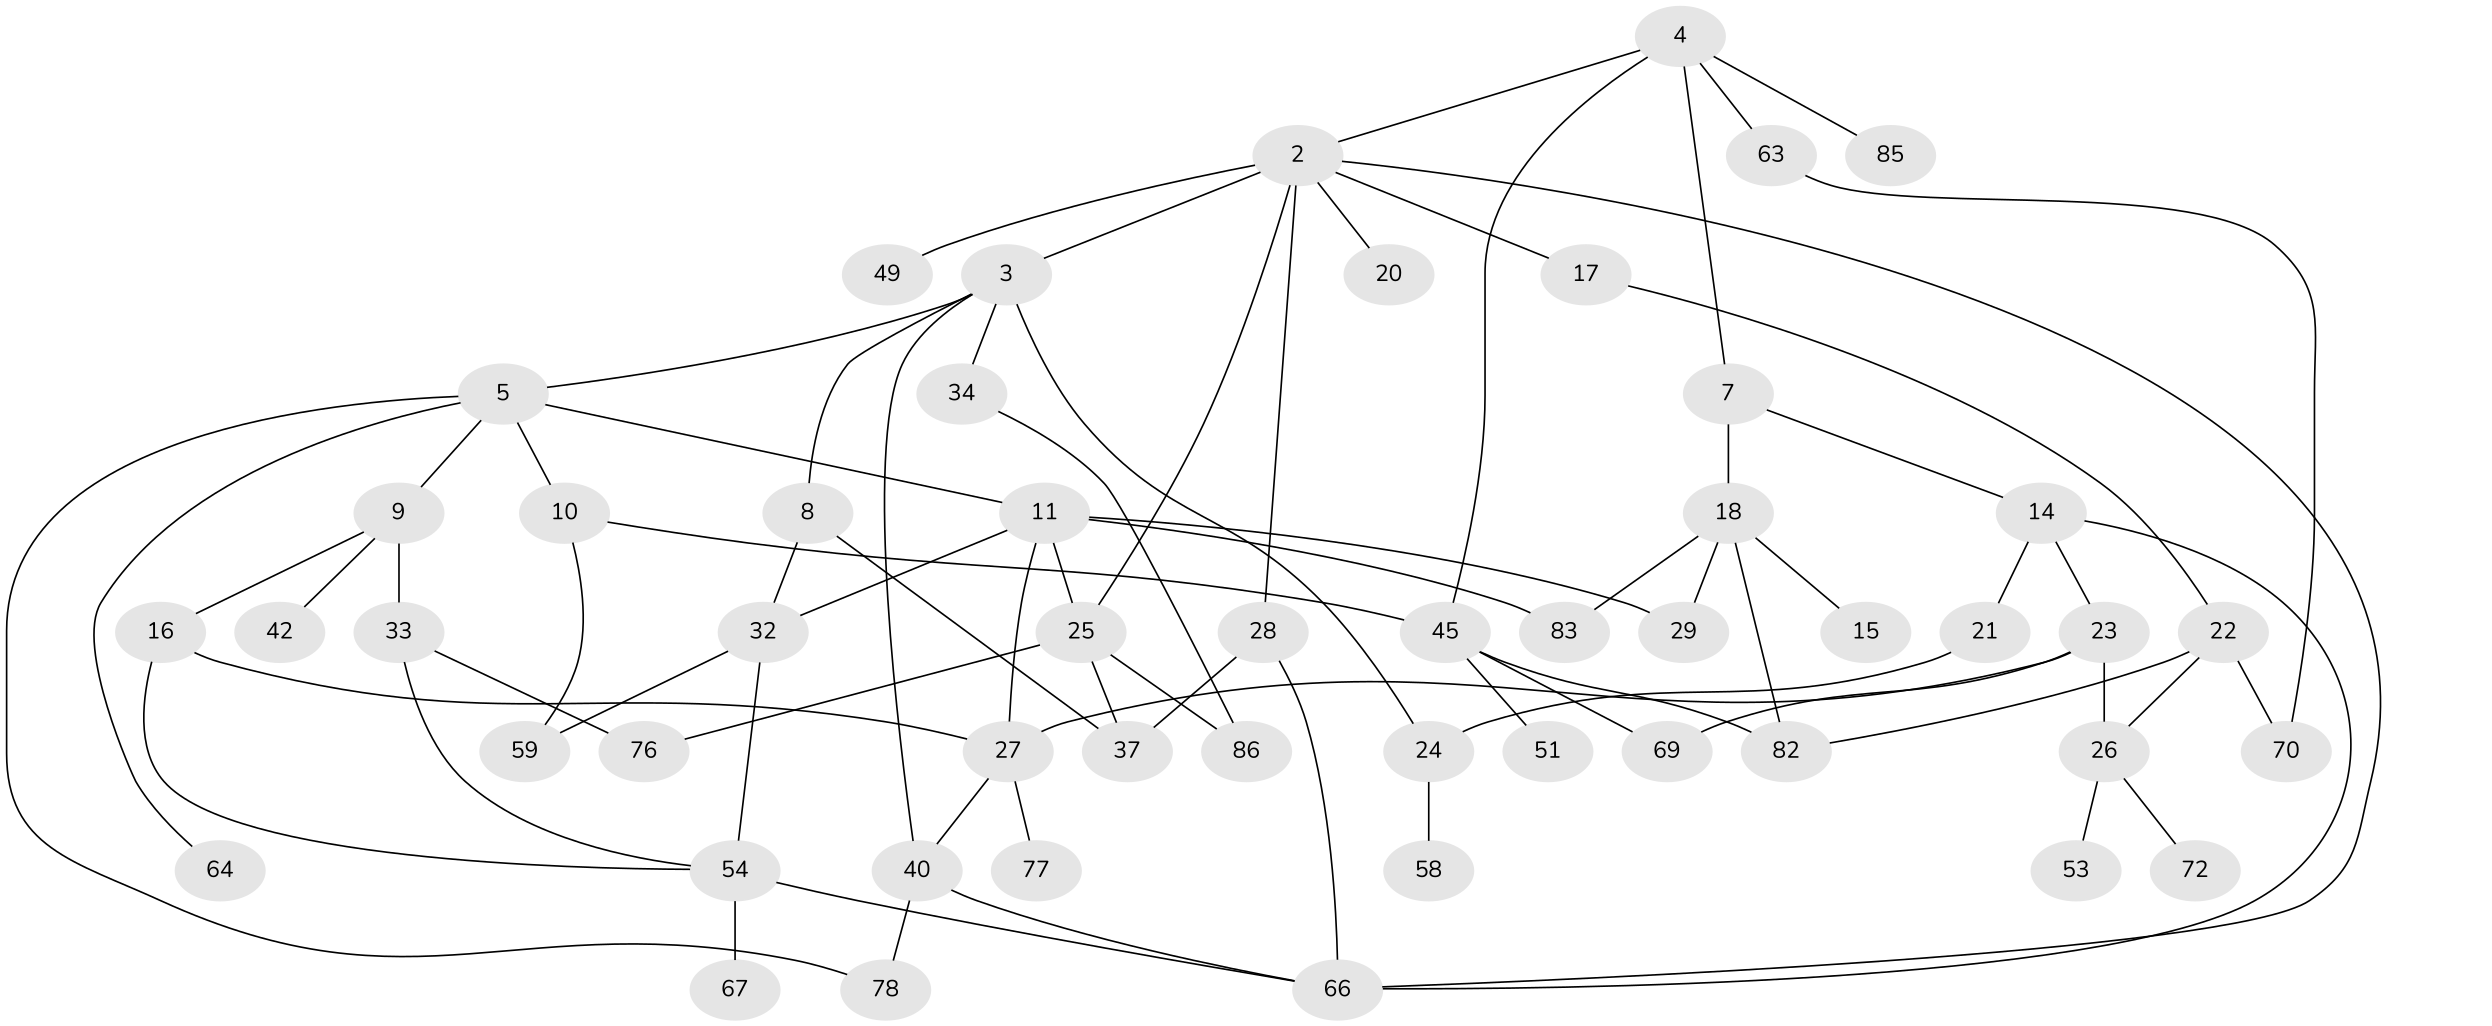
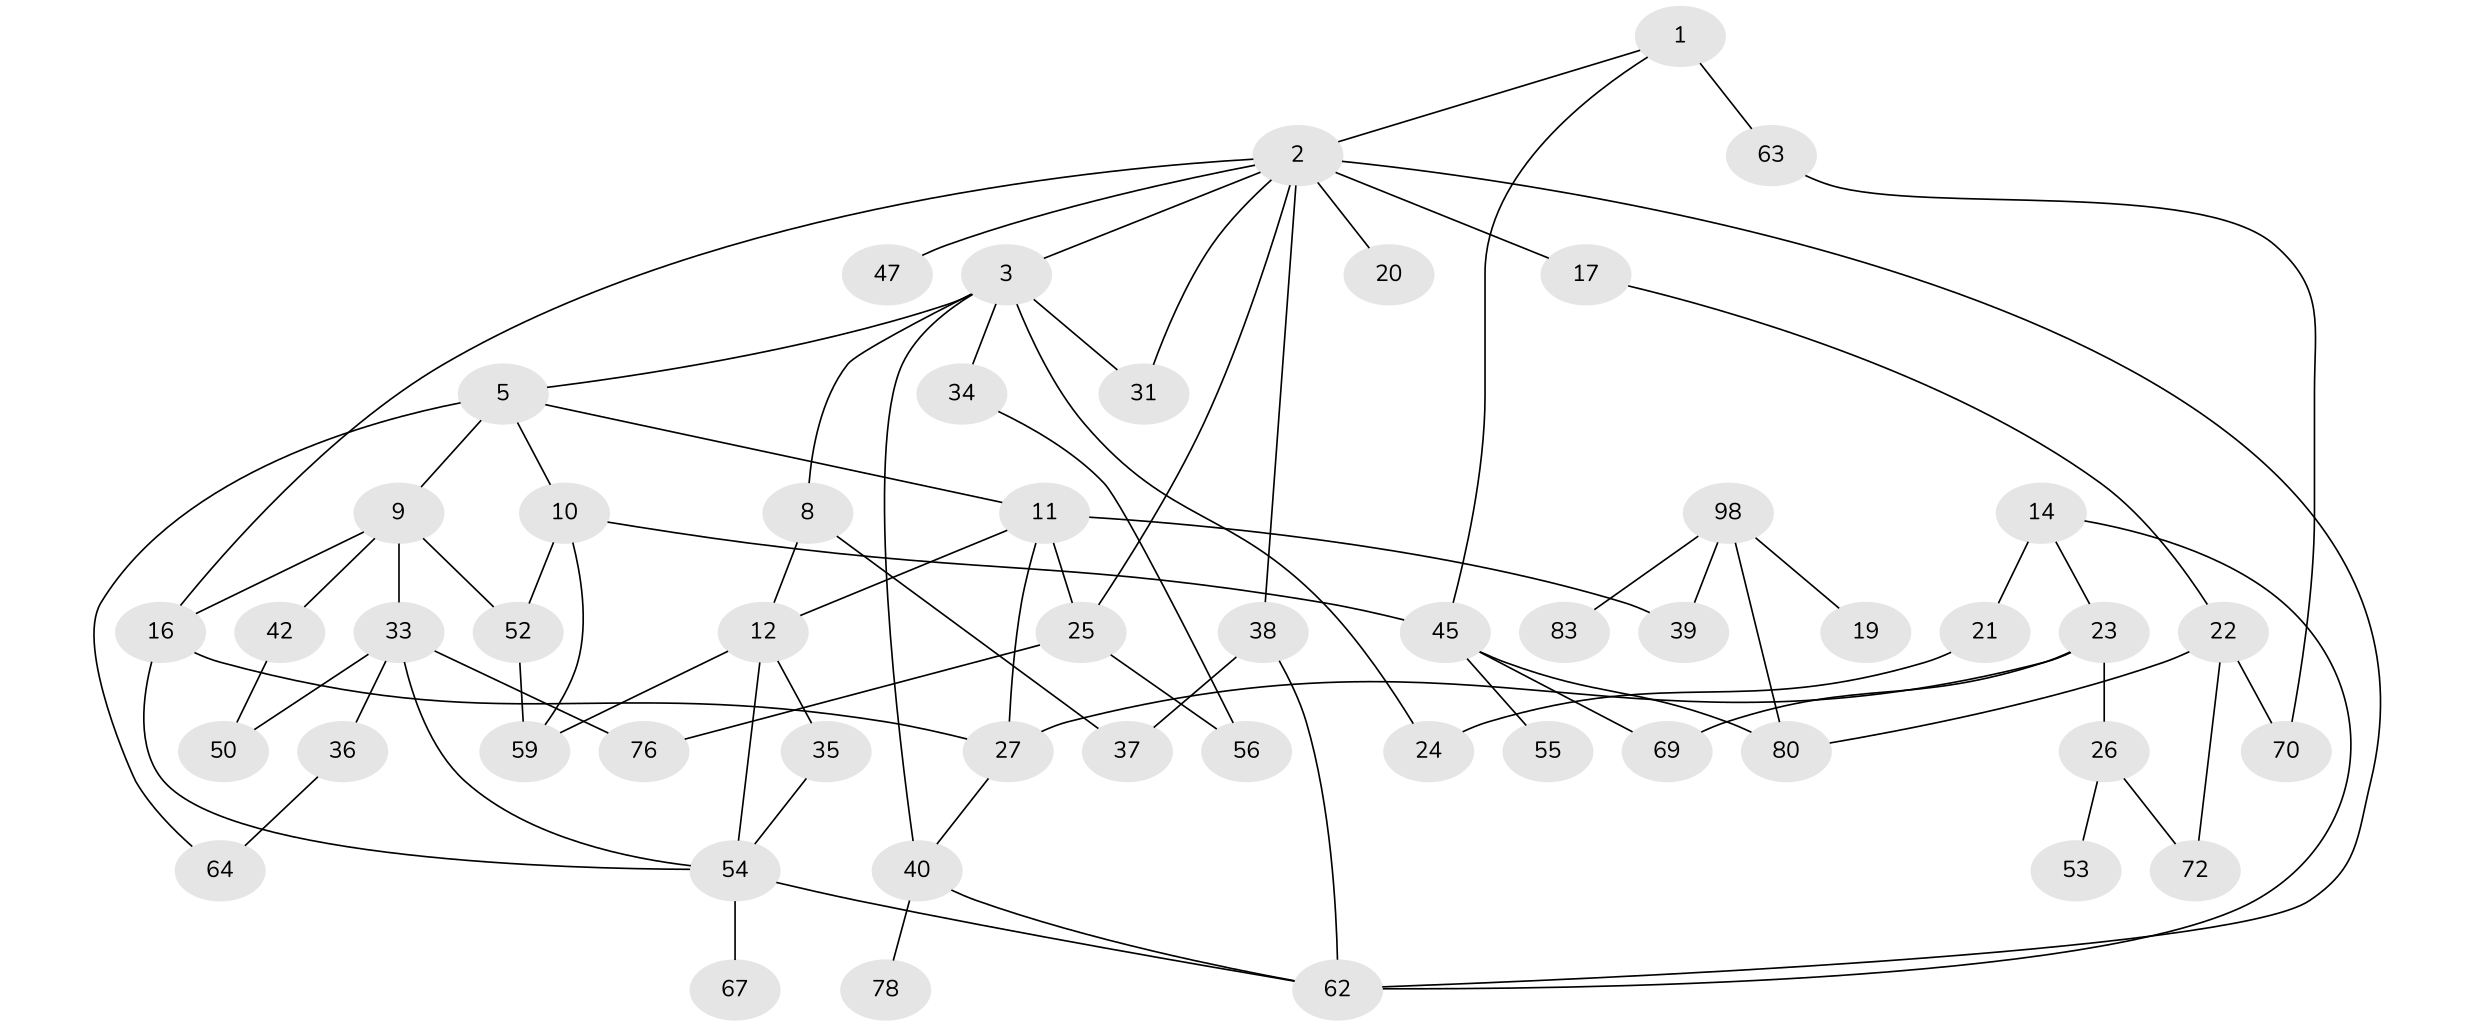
(1680, 36) -> (1680, 36)
(1891, 156) -> none
none -> (664, 267)
(887, 275) -> (887, 275)
none -> (1144, 394)
(1728, 394) -> none
(1728, 513) -> (1728, 513)
(1312, 554) -> none
none -> (518, 632)
(763, 632) -> (763, 632)
(1263, 632) -> (1263, 632)
(1684, 632) -> (1684, 632)
(1866, 632) -> (1866, 632)
(1104, 692) -> none
(2164, 692) -> (2209, 752)
none -> (224, 752)
none -> (343, 752)
none -> (826, 752)
(1247, 752) -> (1247, 752)
(1548, 752) -> (1548, 752)
(1786, 752) -> (1786, 752)
(65, 856) -> none
(1036, 871) -> none
(1429, 871) -> none
(1338, 990) -> (1338, 990)
